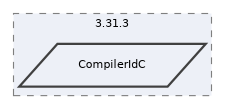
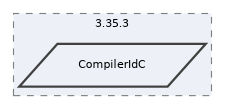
(112, 24) -> (112, 24)
